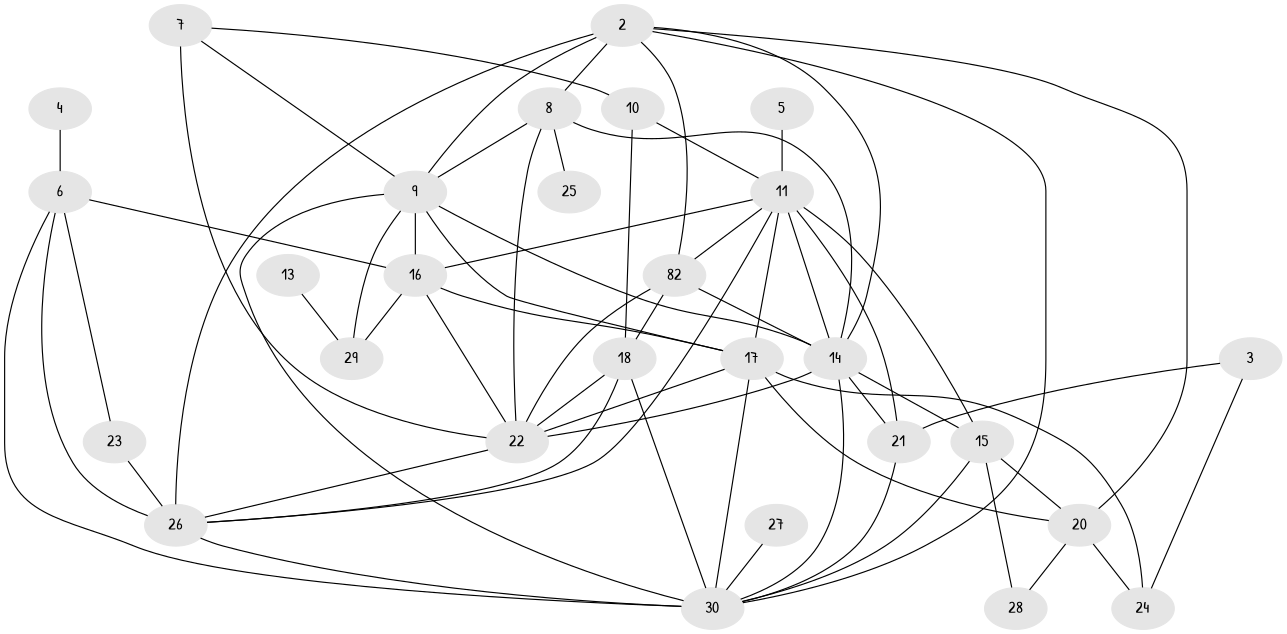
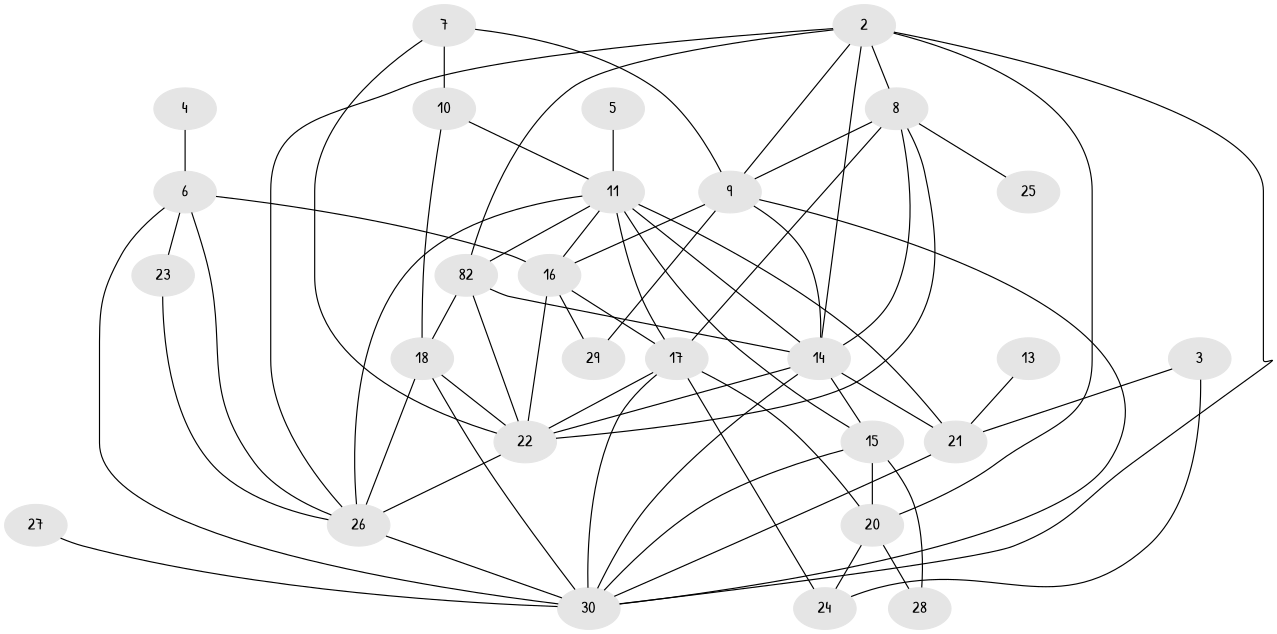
(557, 311) -> (782, 239)
(320, 317) -> (992, 400)
